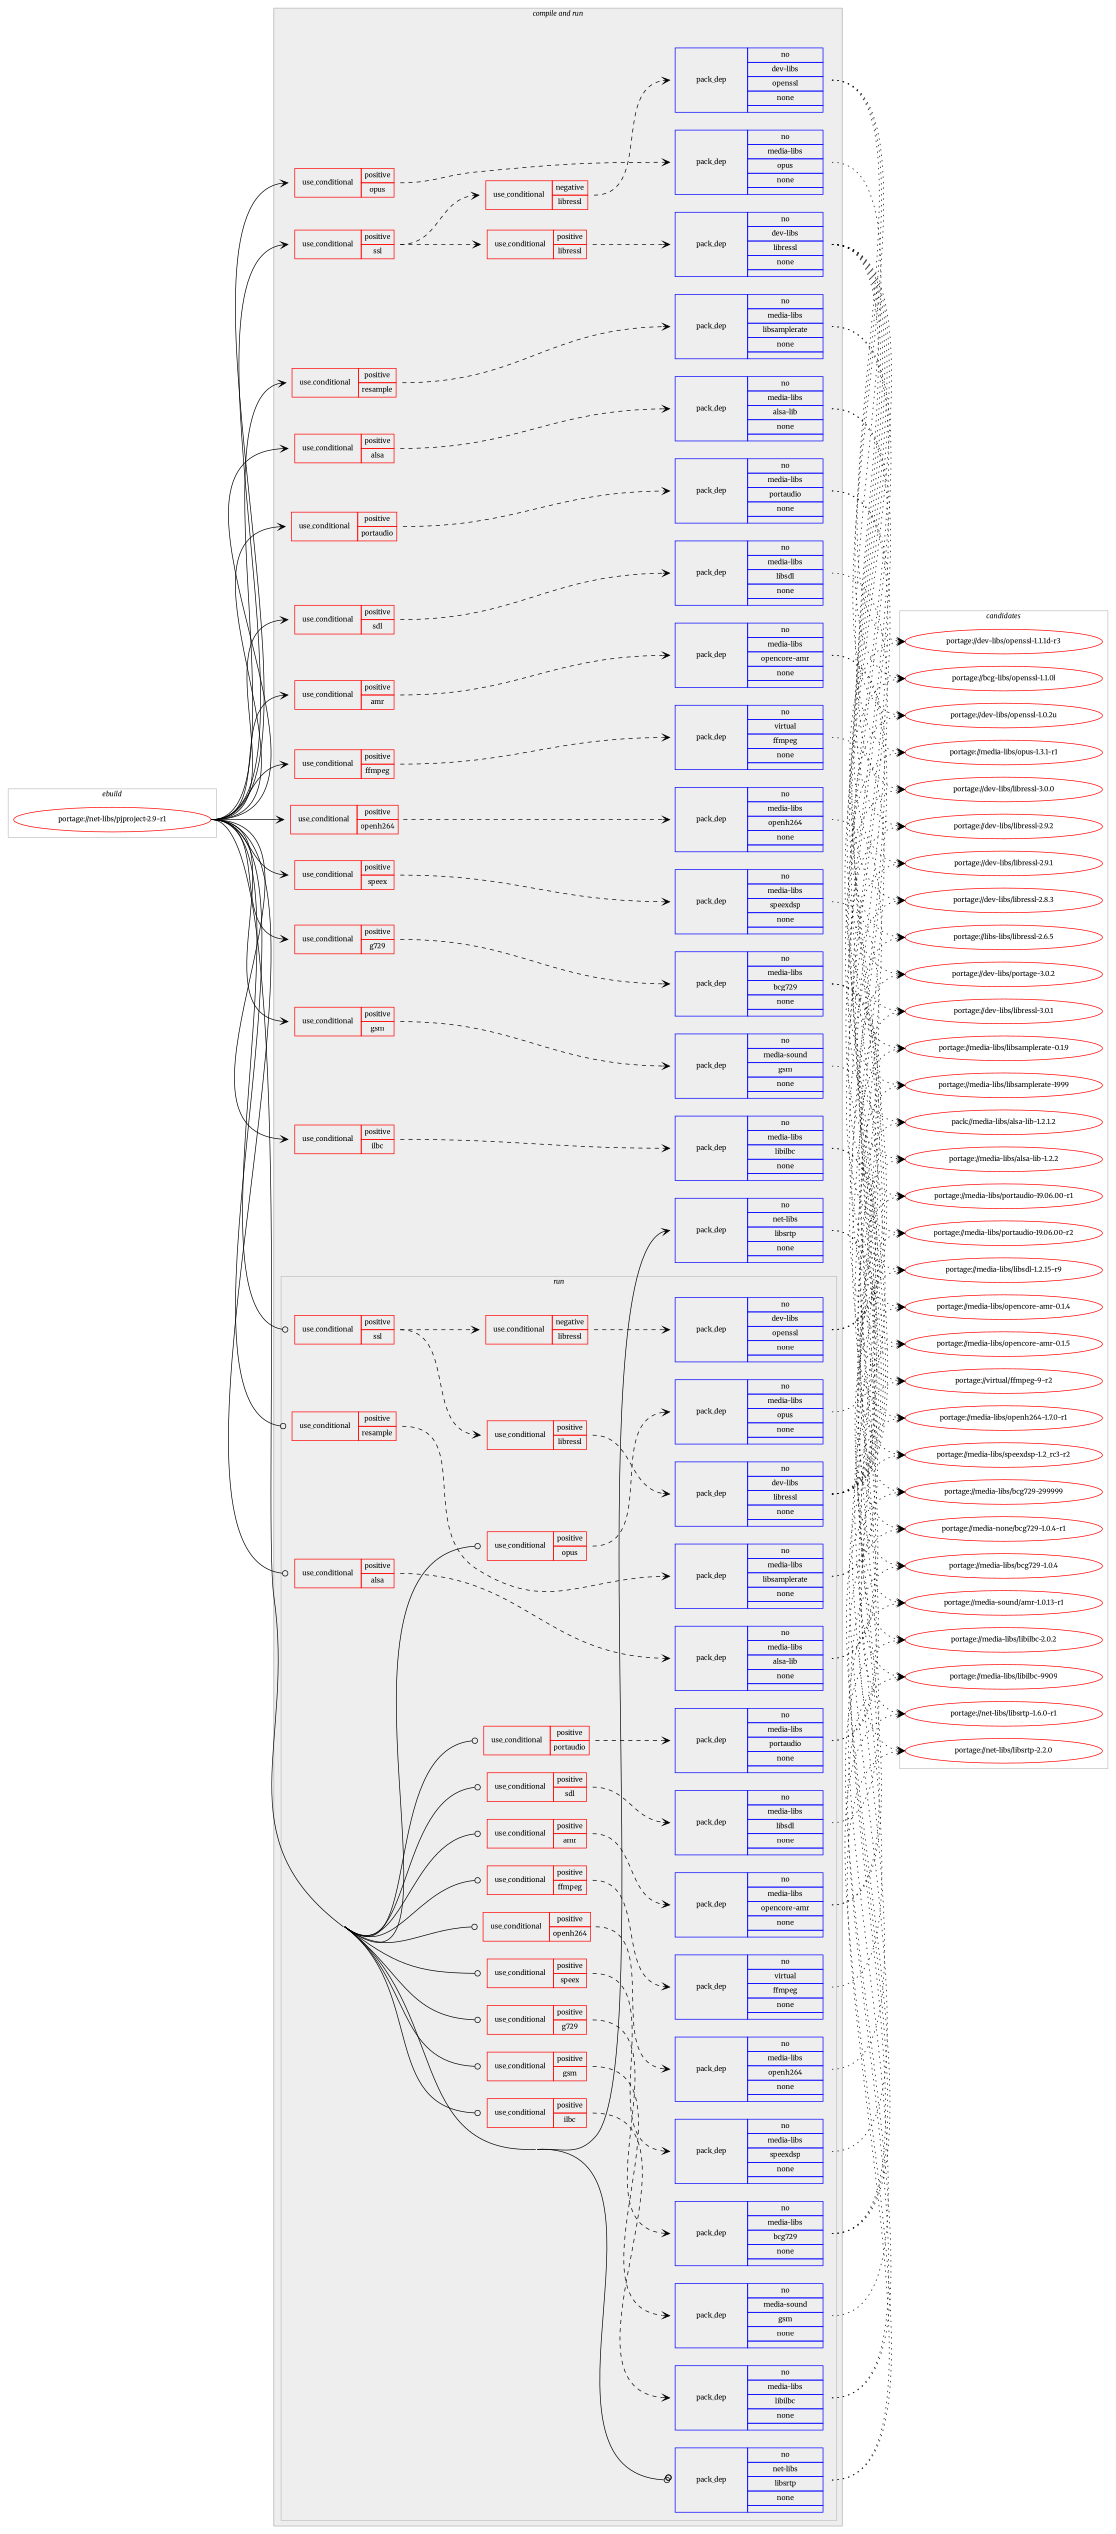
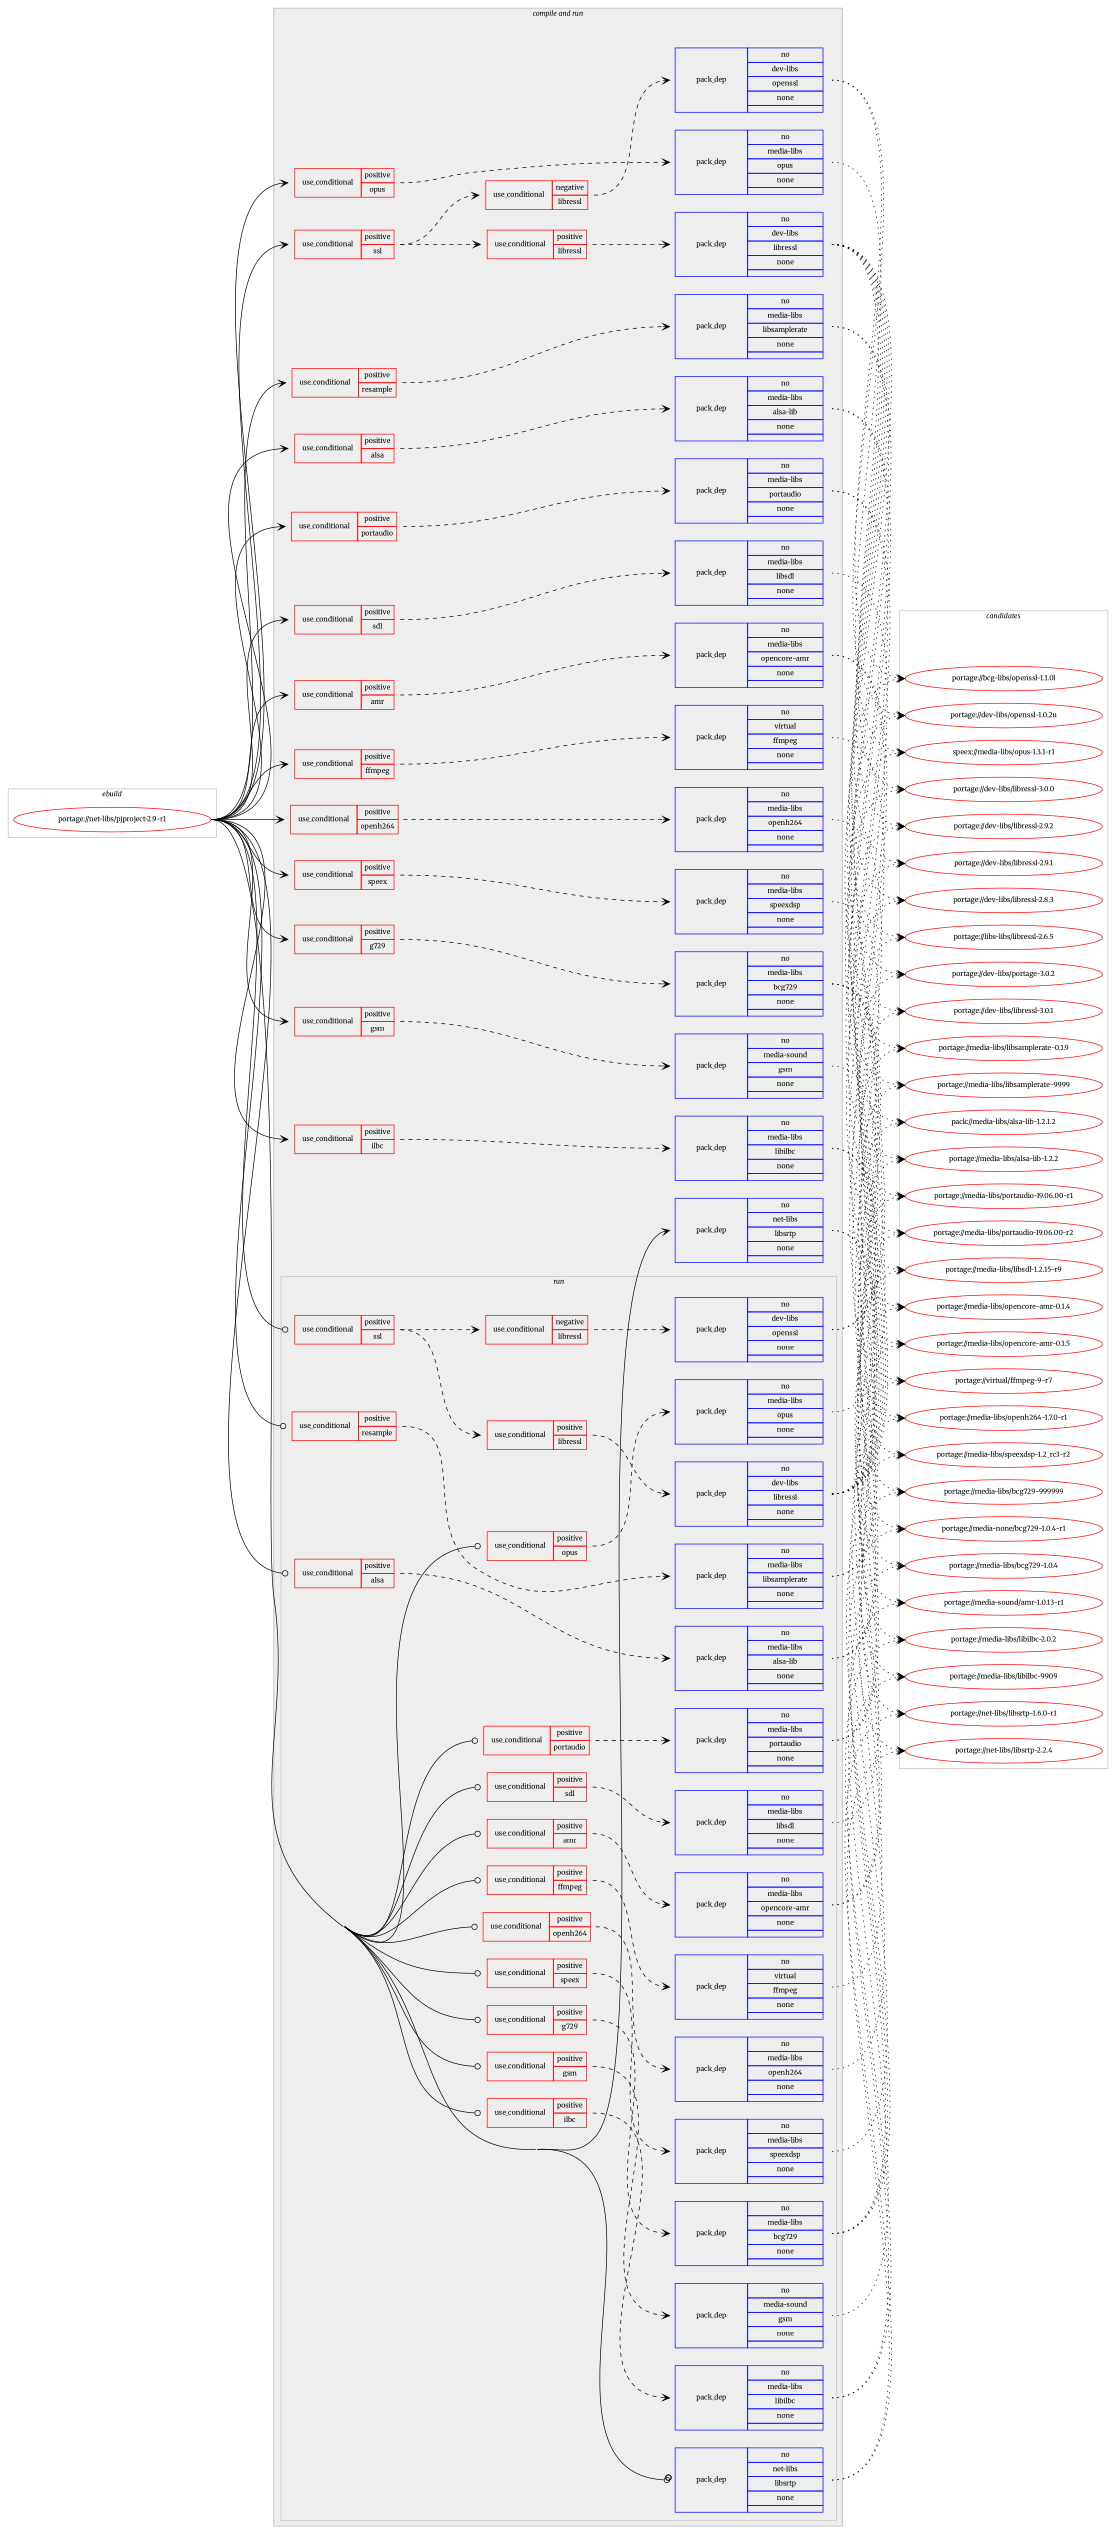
(1004, 642) -> none
(1004, 753) -> (1004, 753)
(1004, 1085) -> (1004, 1085)
(1004, 1381) -> (1004, 1381)
(1004, 1492) -> (1004, 1492)
(1004, 1751) -> (1004, 1751)
